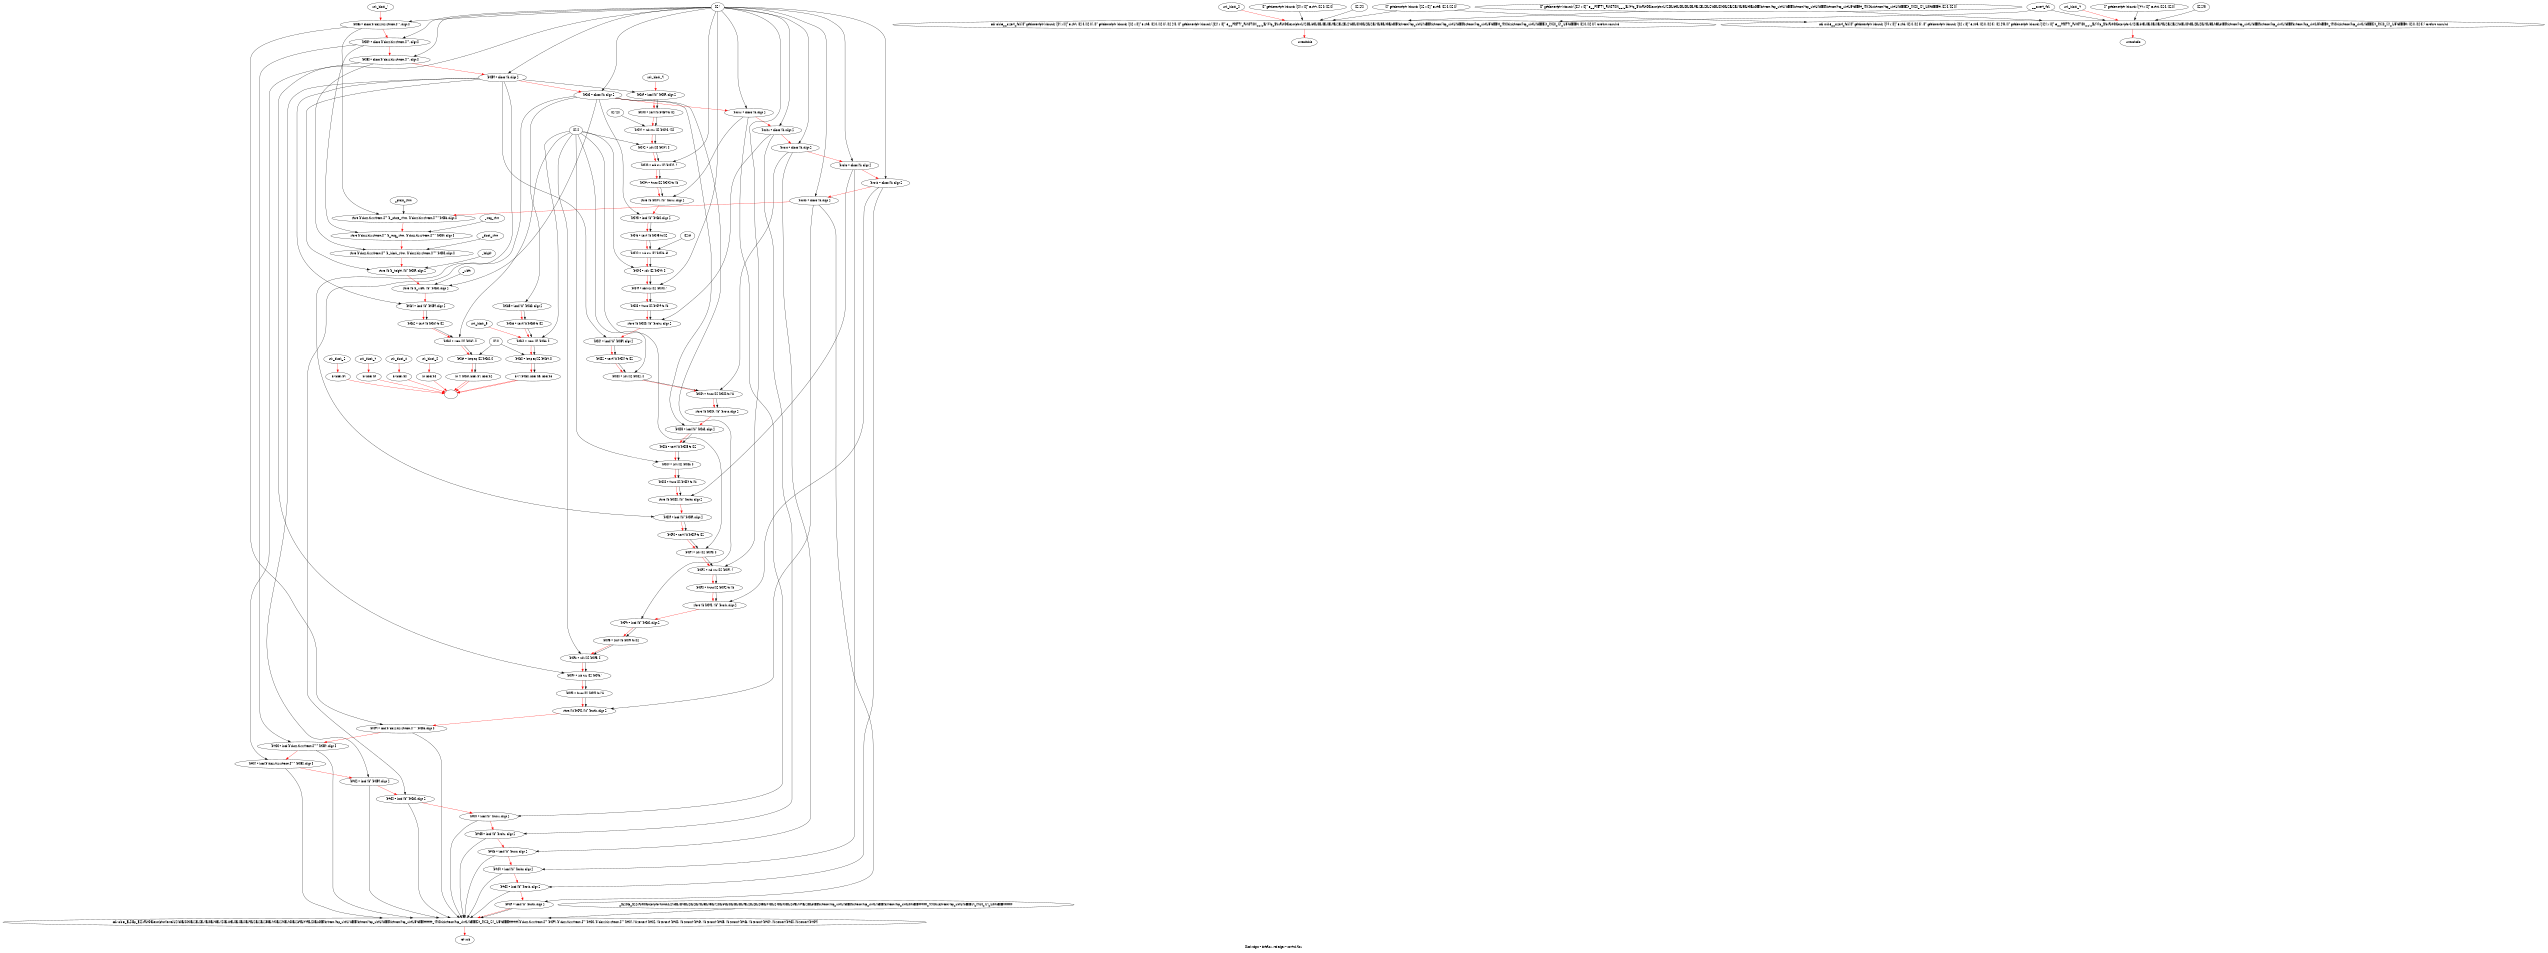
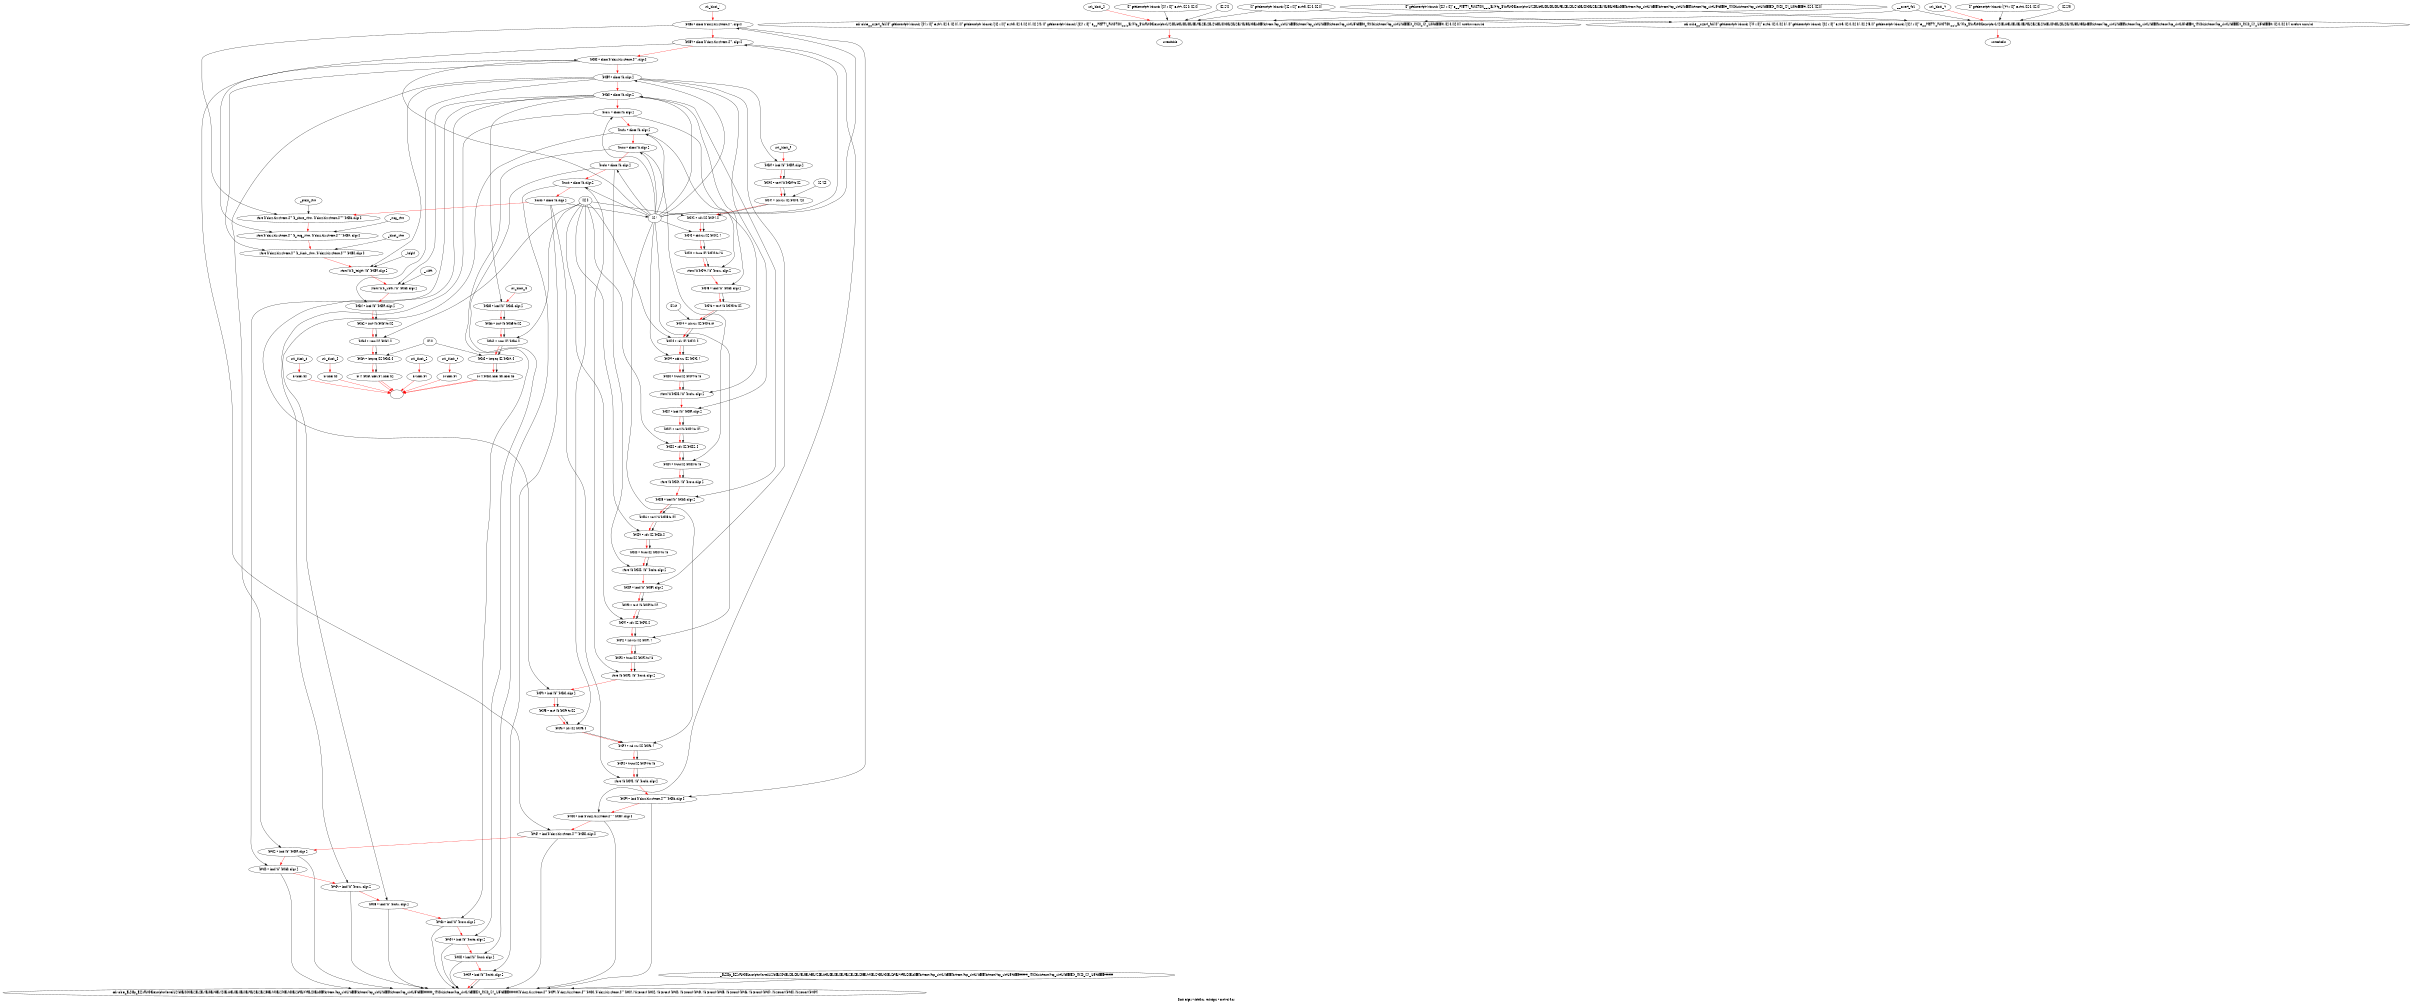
(826, 61) -> (607, 210)
(654, 148) -> (702, 218)
(504, 332) -> (512, 297)
(465, 940) -> none
